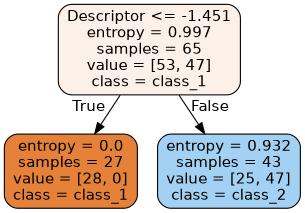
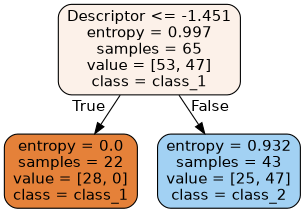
(71, 171) -> (71, 171)
